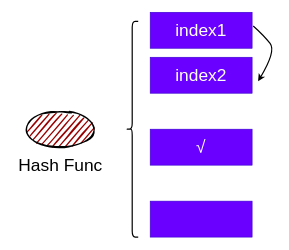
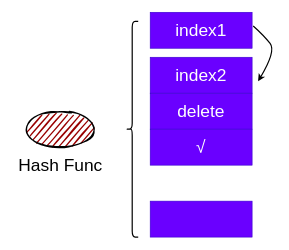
none -> (201, 111)
